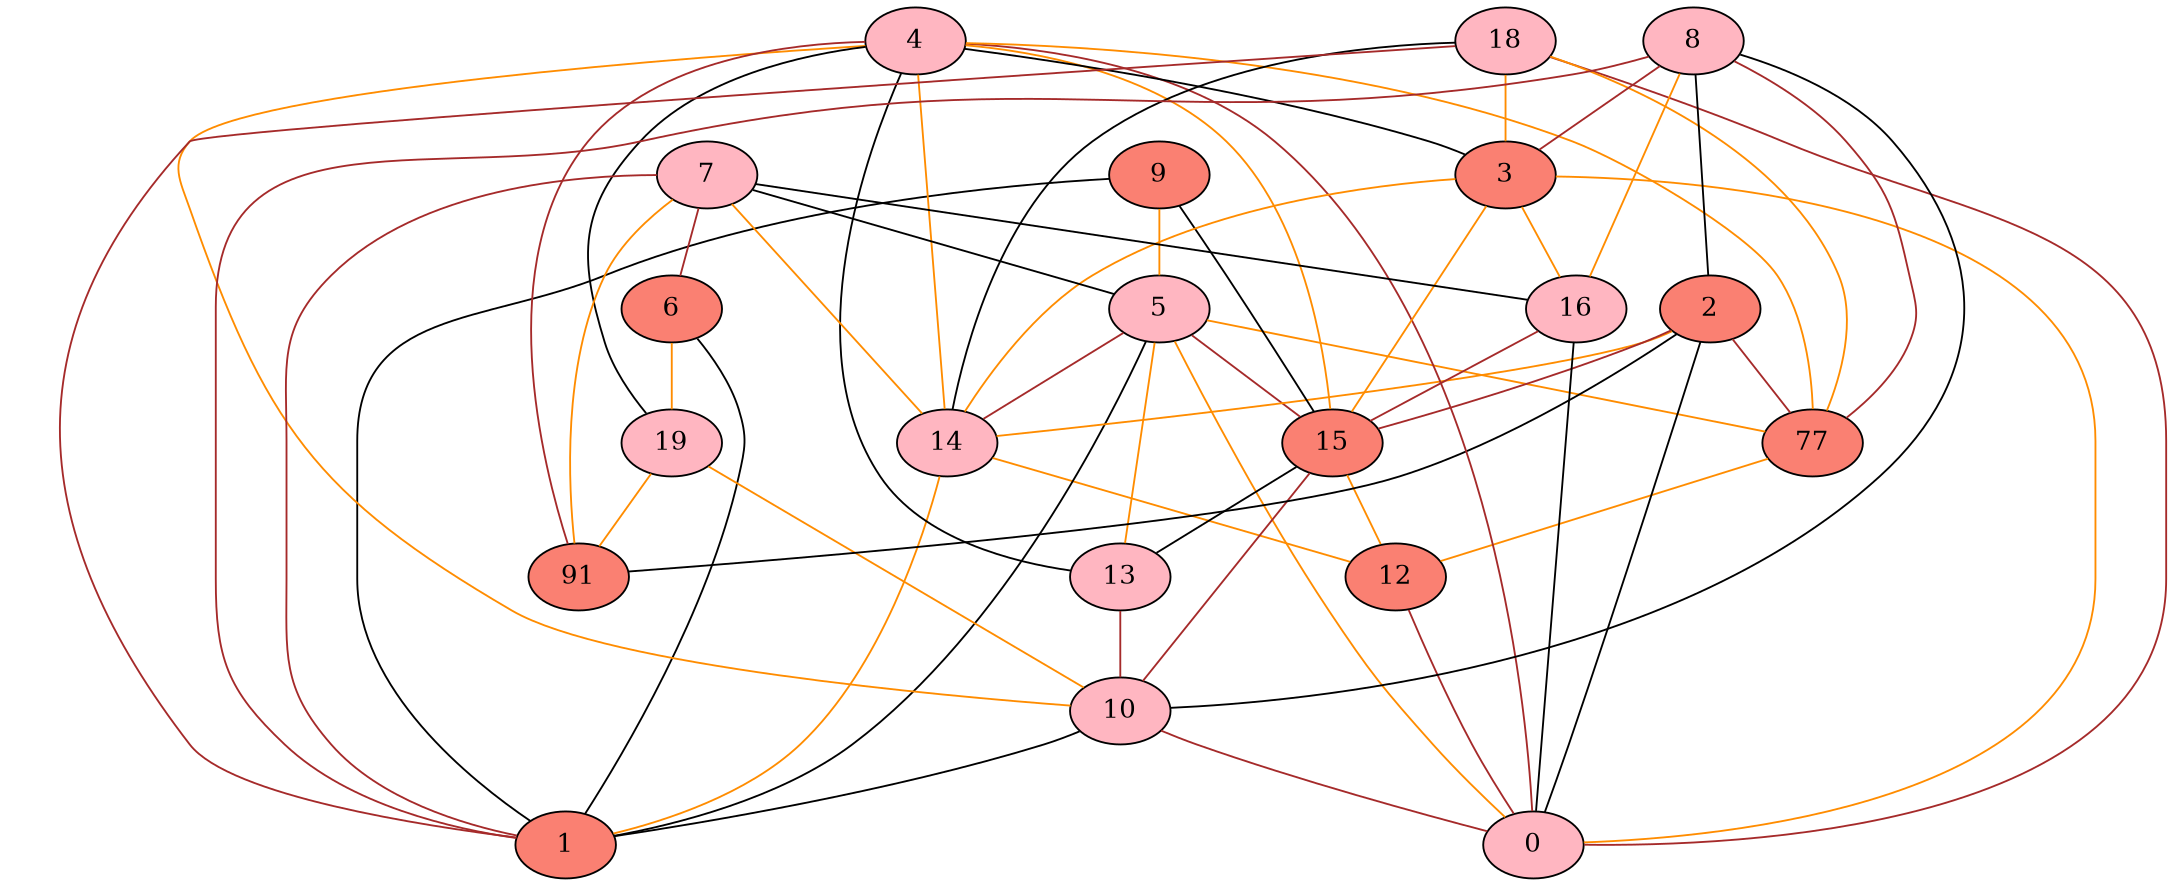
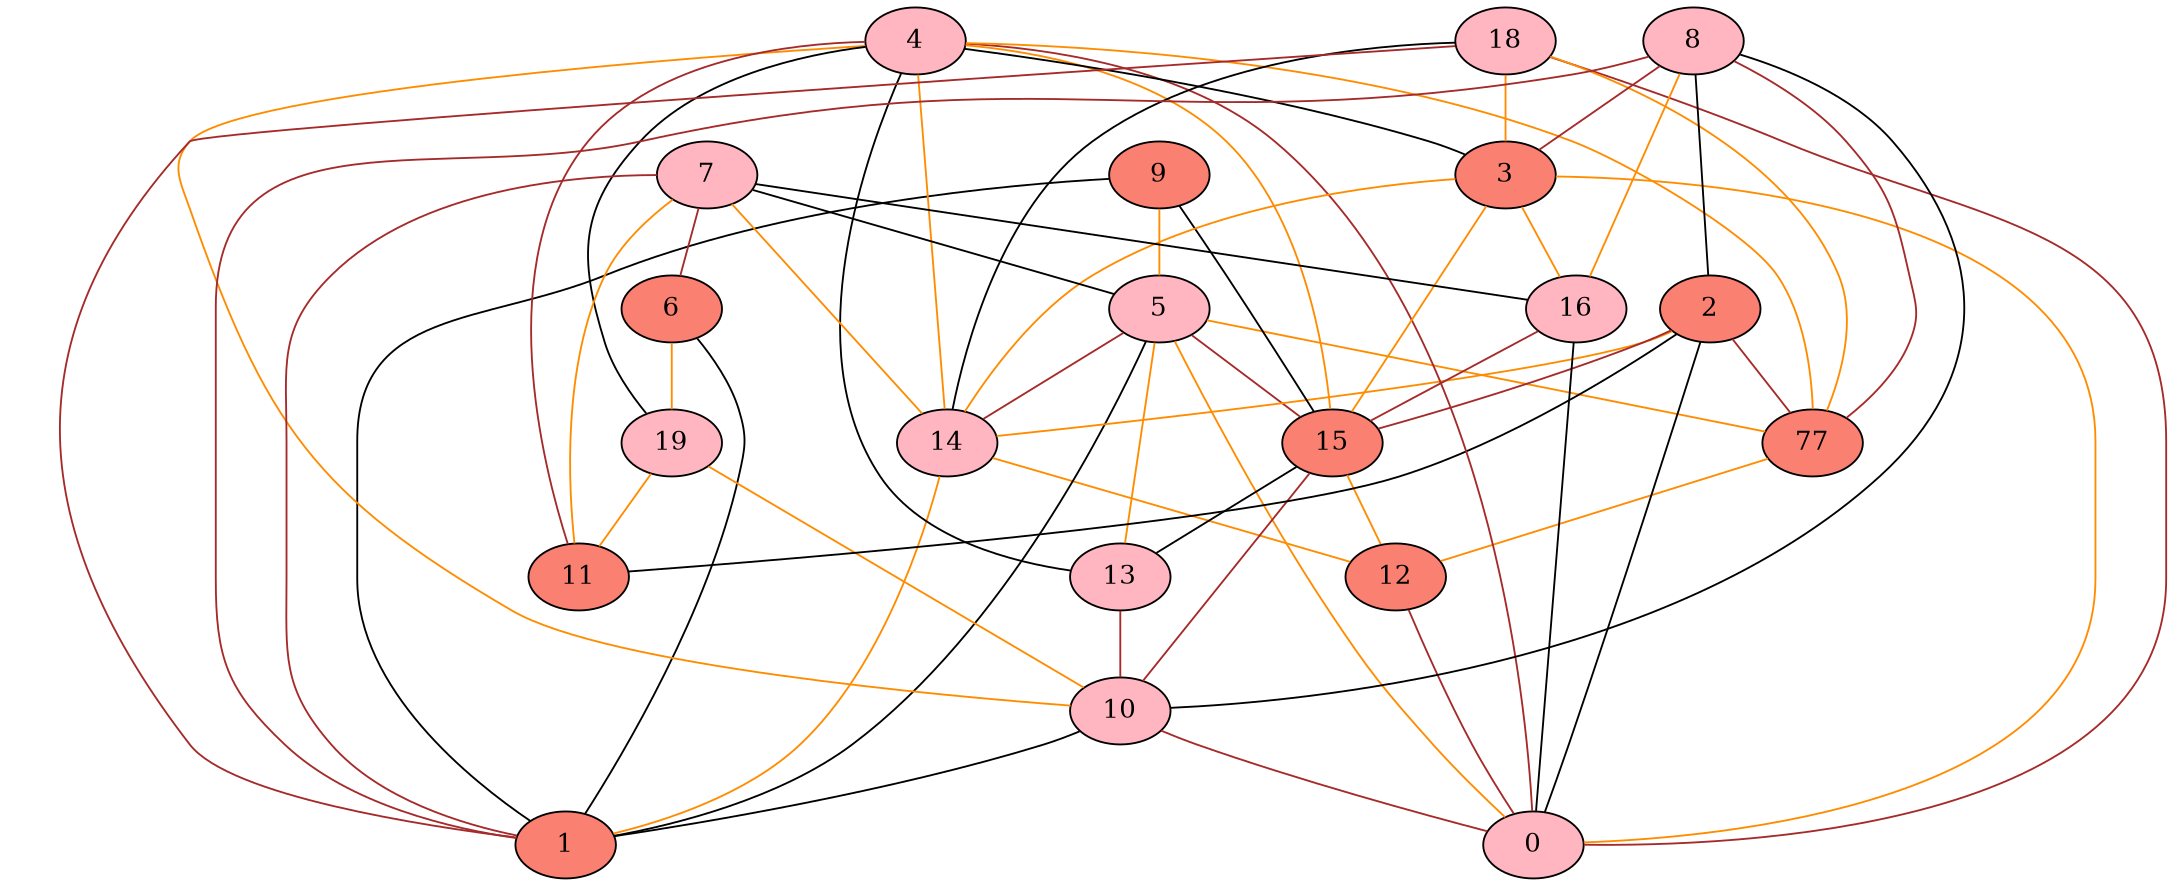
(579, 577) -> (579, 577)
